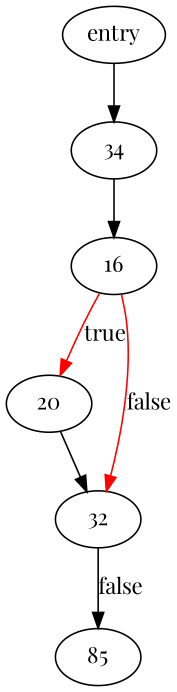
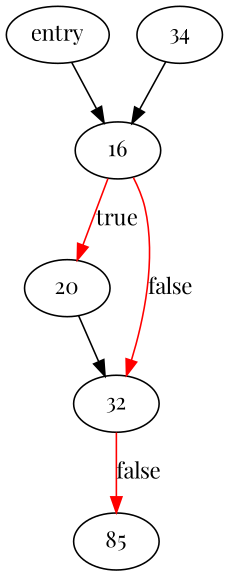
(114, 85) -> (84, 86)
(98, 580) -> (116, 465)
